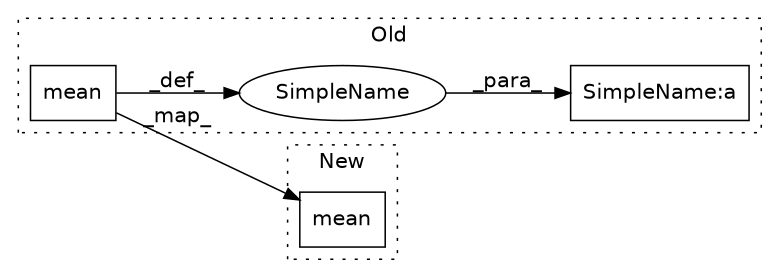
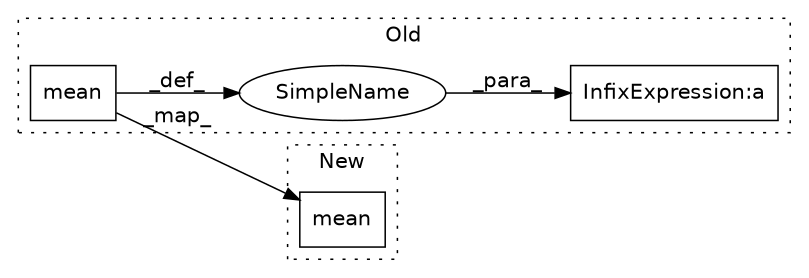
(660, 93) -> (674, 93)
